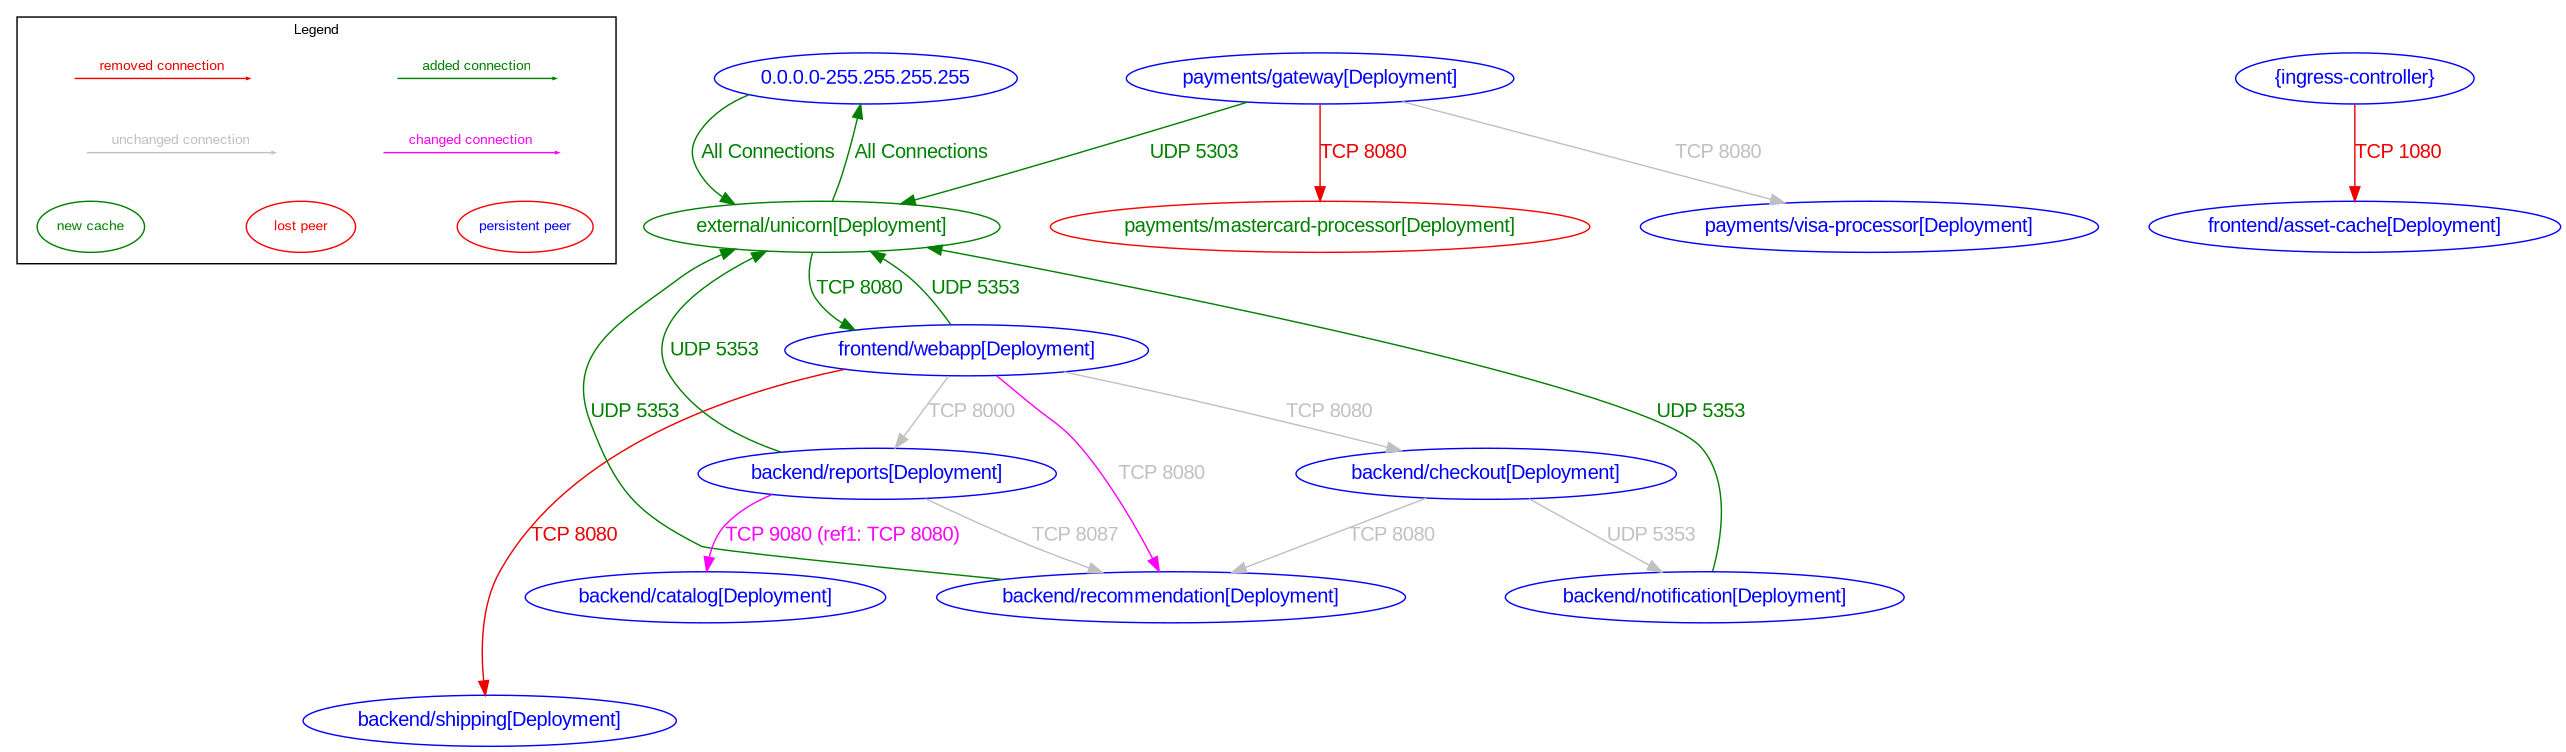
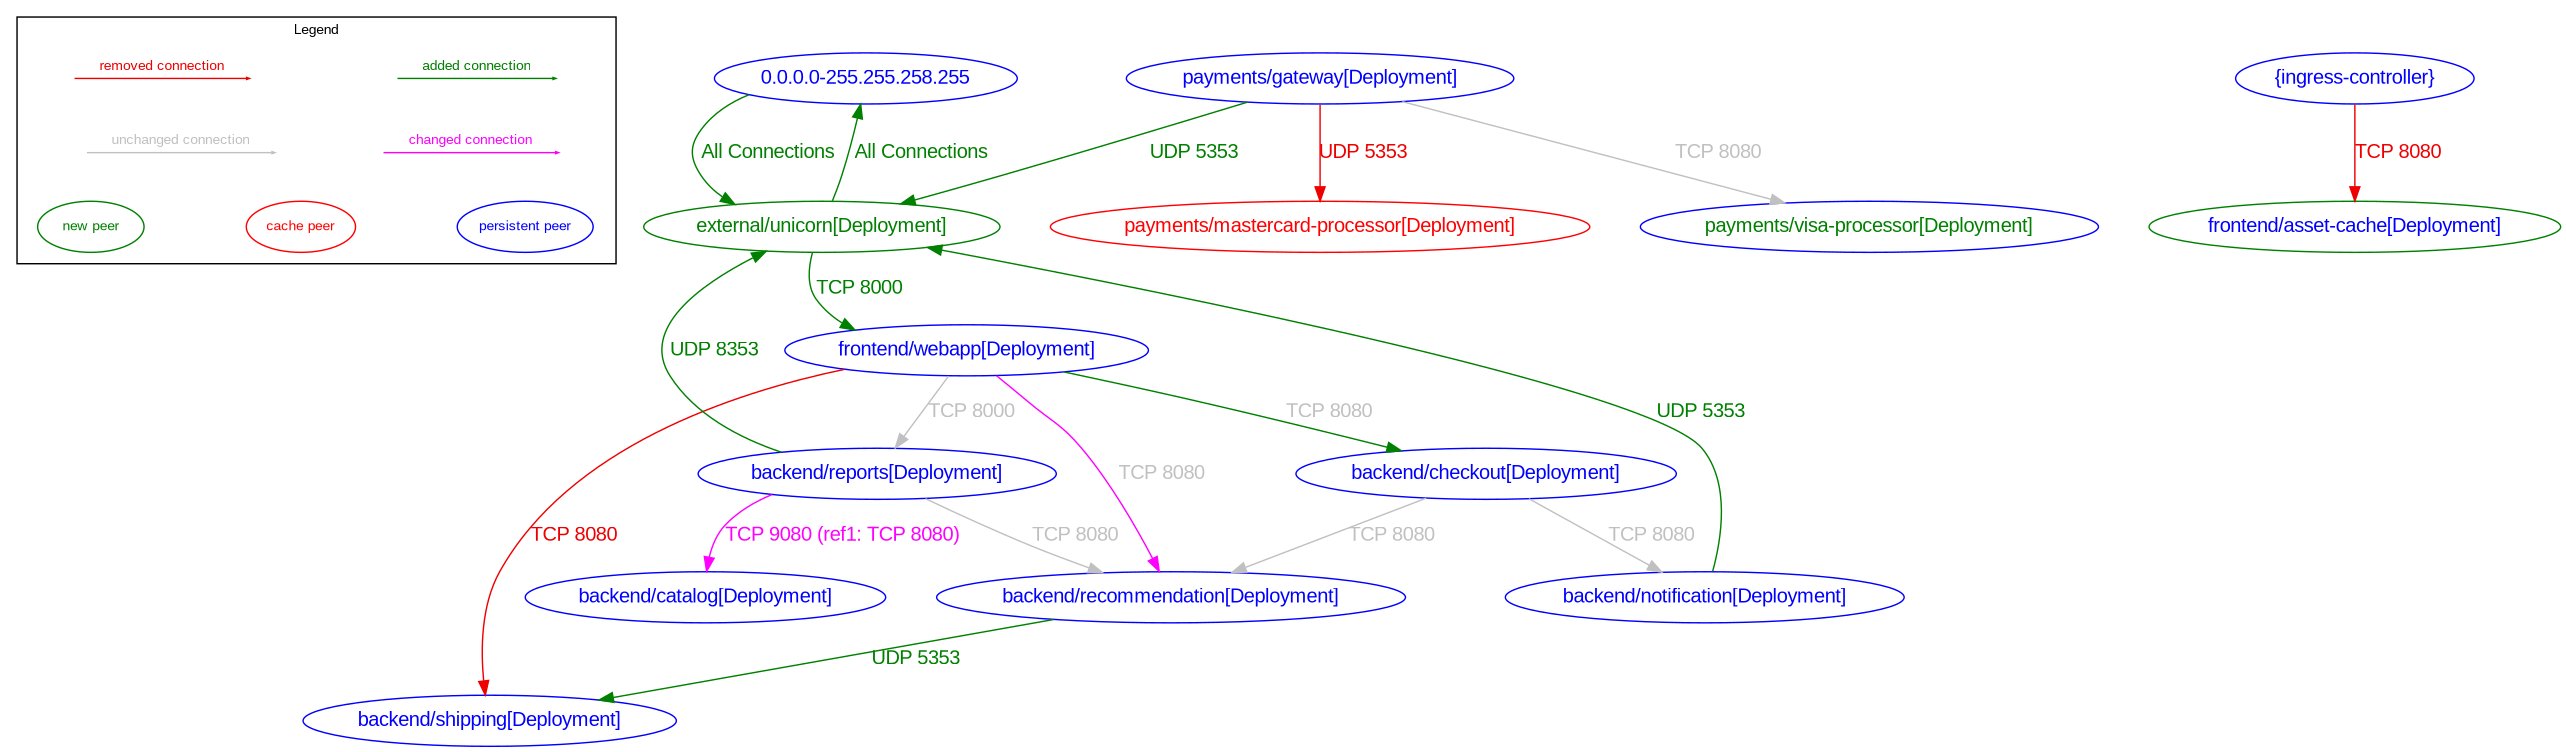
(866, 78) -> (866, 78)
(1194, 153) -> (1194, 153)
(1363, 153) -> (1363, 153)
(2398, 153) -> (2398, 153)
(91, 227) -> (91, 227)
(301, 227) -> (301, 227)
(525, 227) -> (525, 227)
(1320, 227) -> (1320, 227)
(1869, 227) -> (1869, 227)
(2355, 227) -> (2355, 227)
(921, 288) -> none
(859, 289) -> (859, 289)
(715, 350) -> (715, 350)
(1226, 408) -> (1226, 408)
(657, 520) -> (834, 658)
(1075, 536) -> (1075, 536)
(1652, 536) -> (1652, 536)
